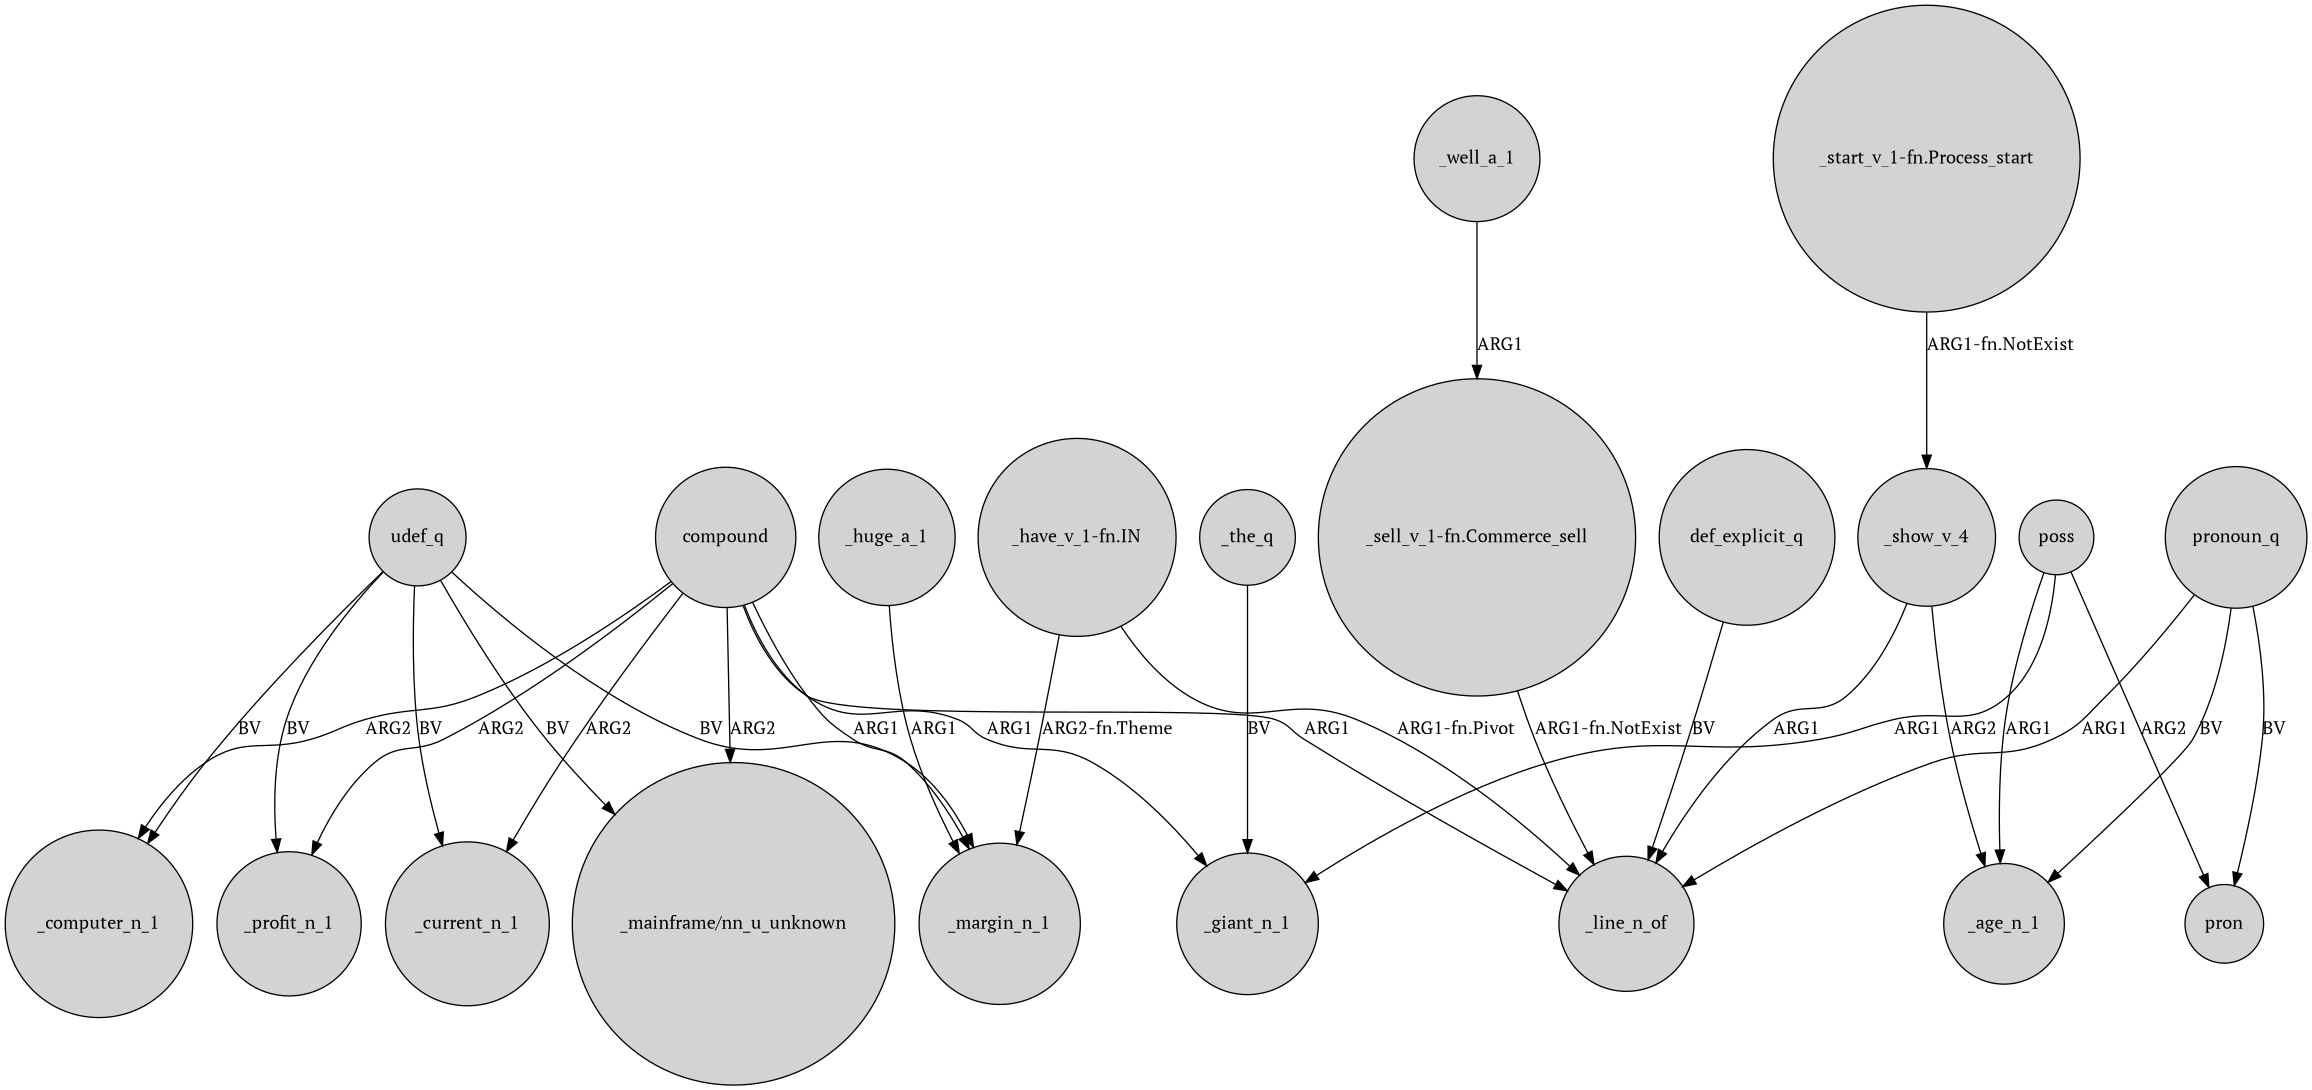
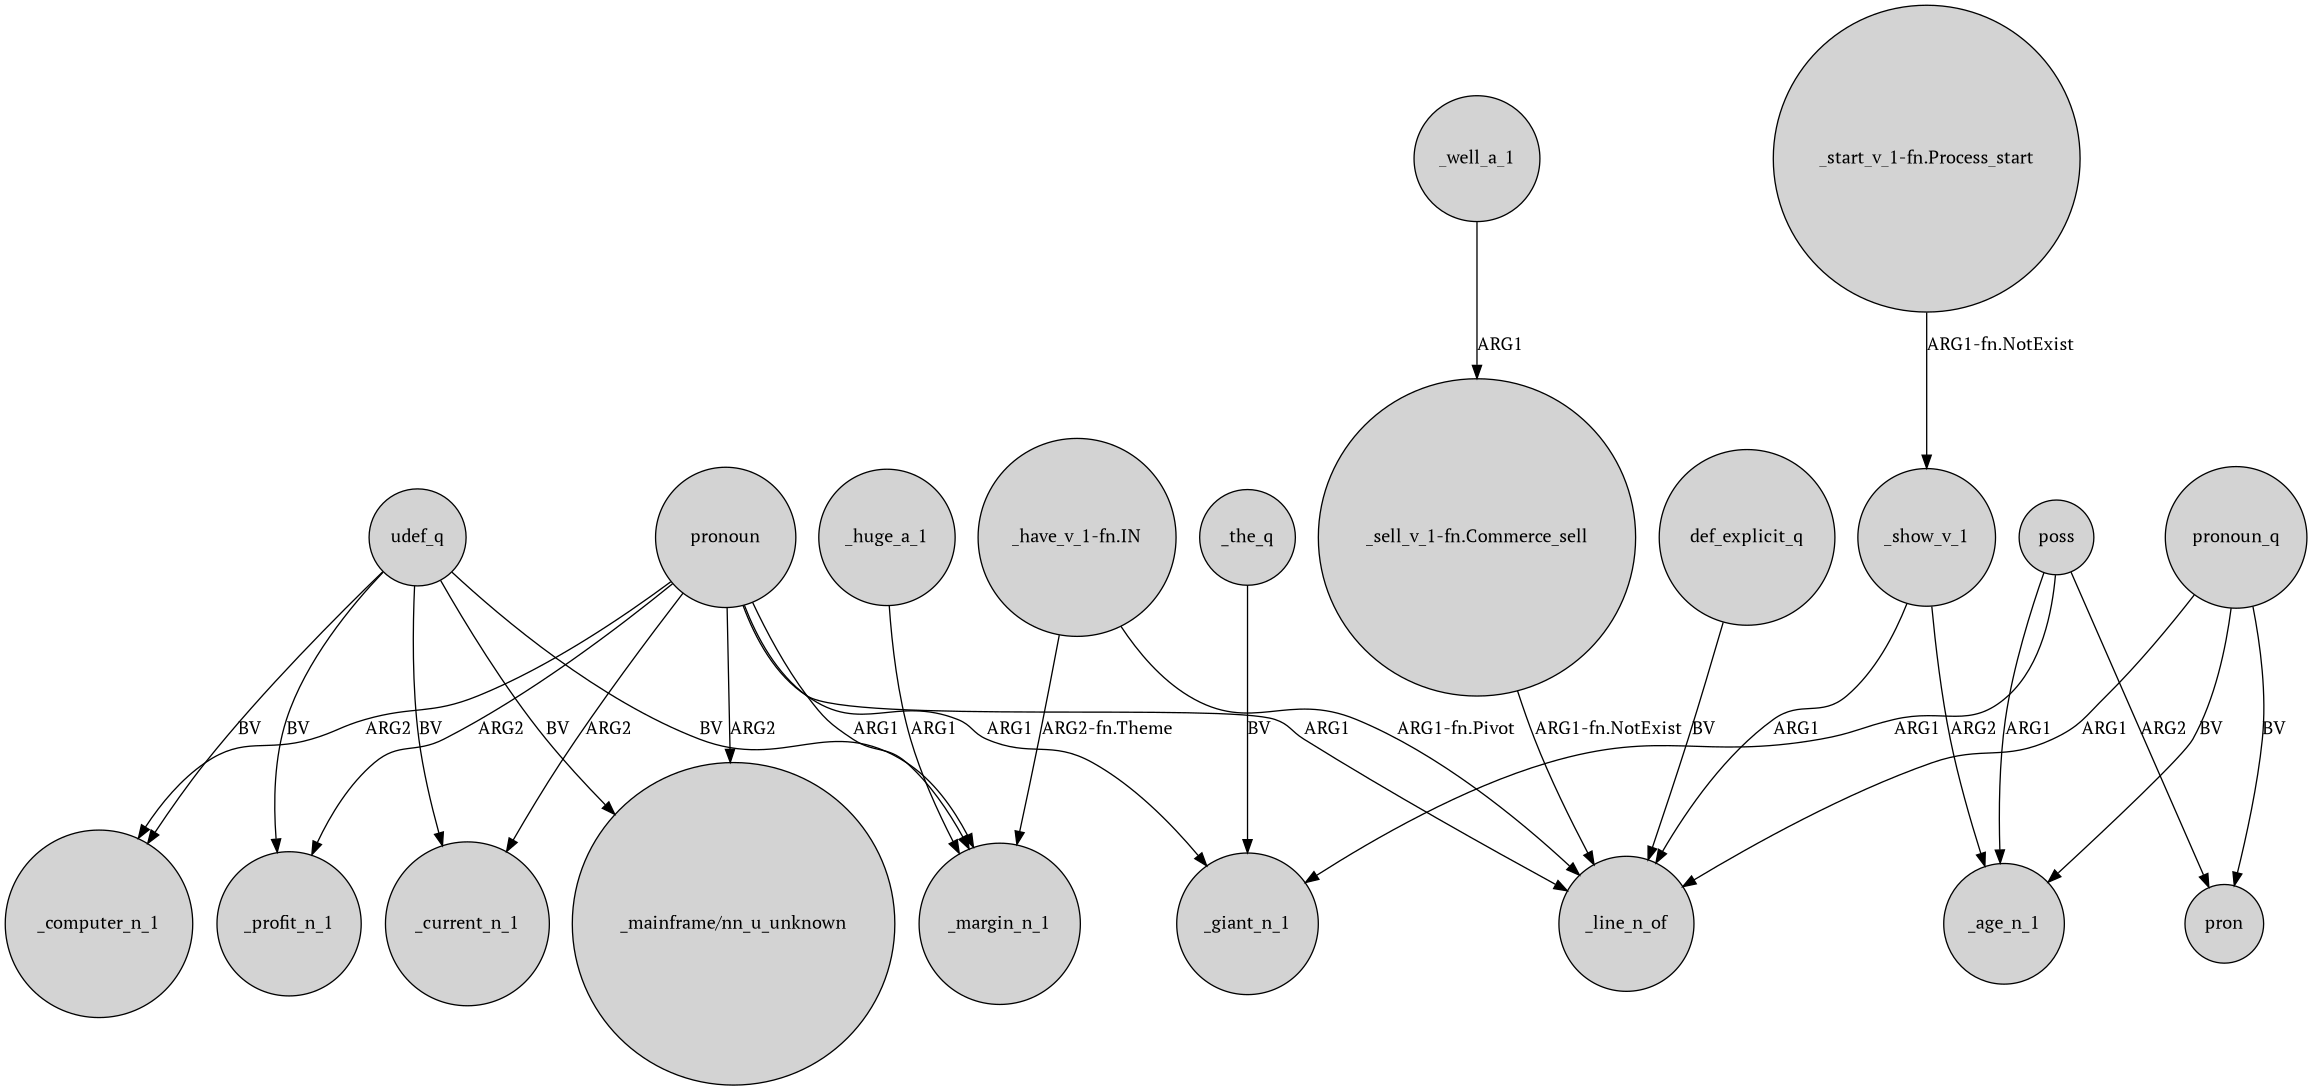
(726, 537) -> (726, 537)
(1927, 537) -> (1927, 537)
